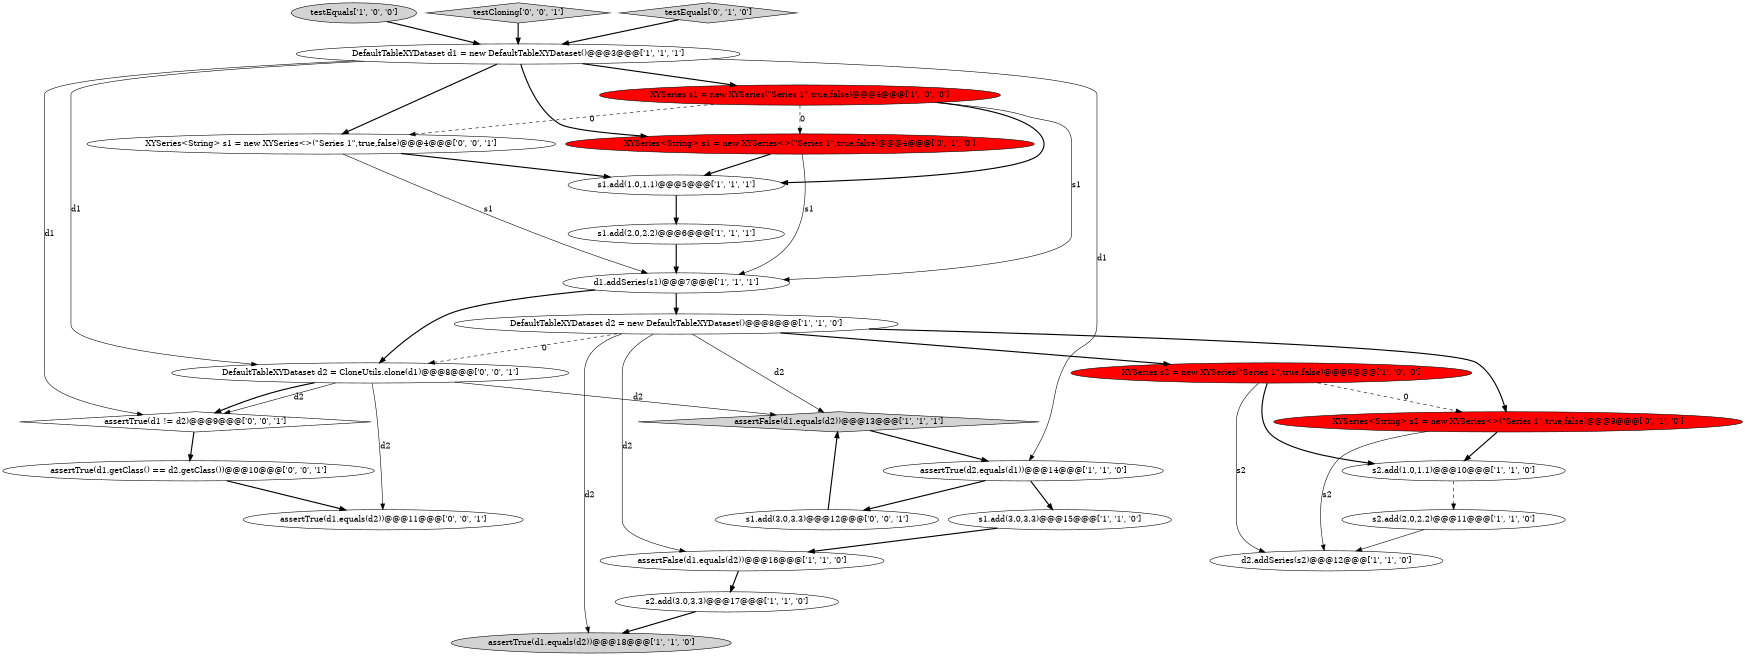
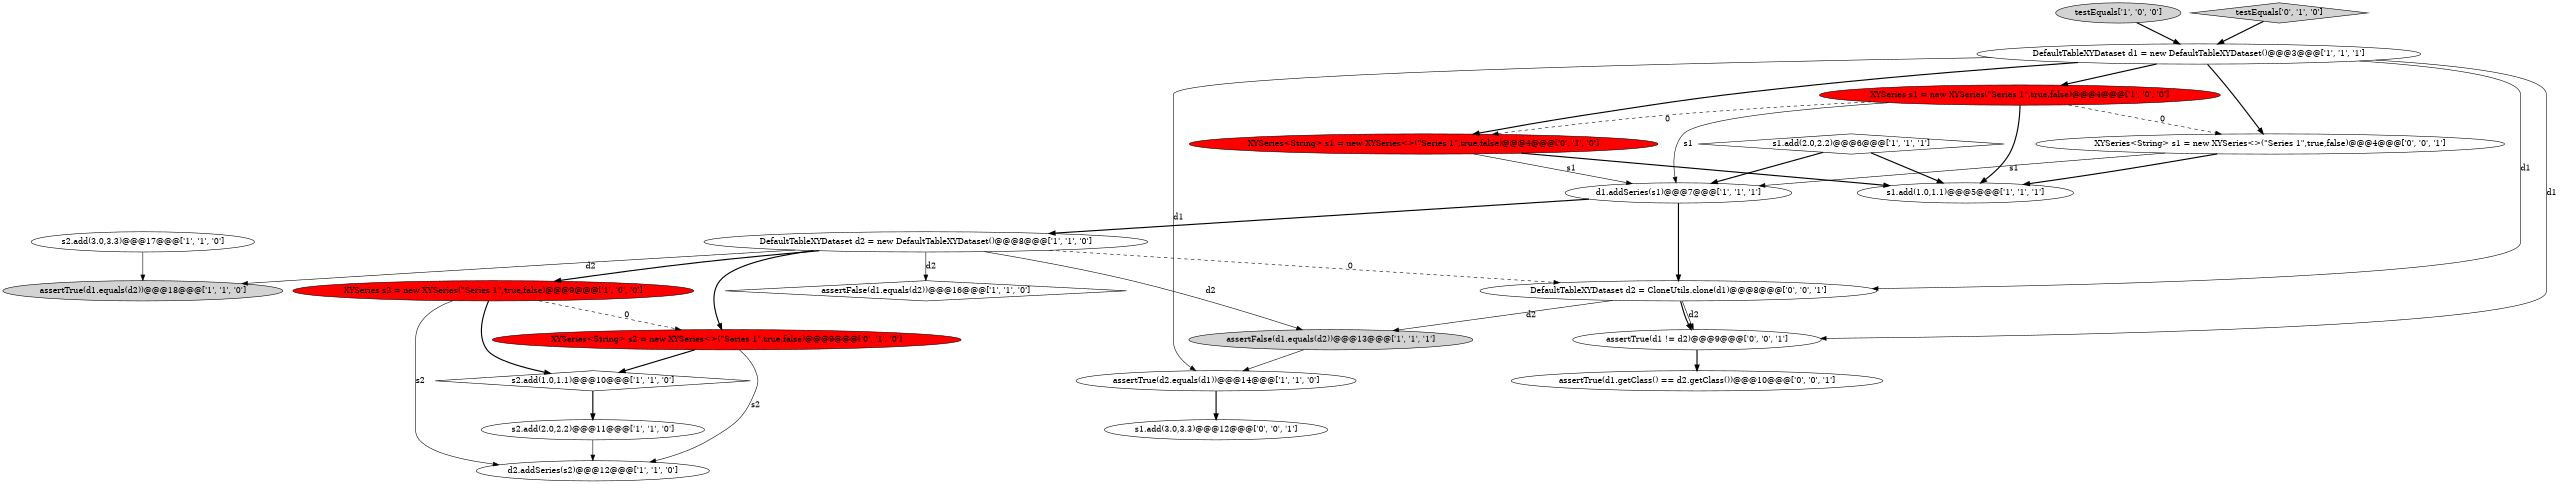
(518, 13) -> none
(676, 207) -> (1904, 167)
(676, 234) -> (1851, 144)
(195, 422) -> (1697, 340)
(839, 422) -> (1331, 340)
(926, 445) -> (1276, 359)
(1454, 471) -> (593, 381)
(833, 474) -> none
(1454, 492) -> (593, 402)
(383, 520) -> none
(1060, 520) -> none
(742, 561) -> (926, 291)
(735, 579) -> none
(662, 622) -> (143, 264)
